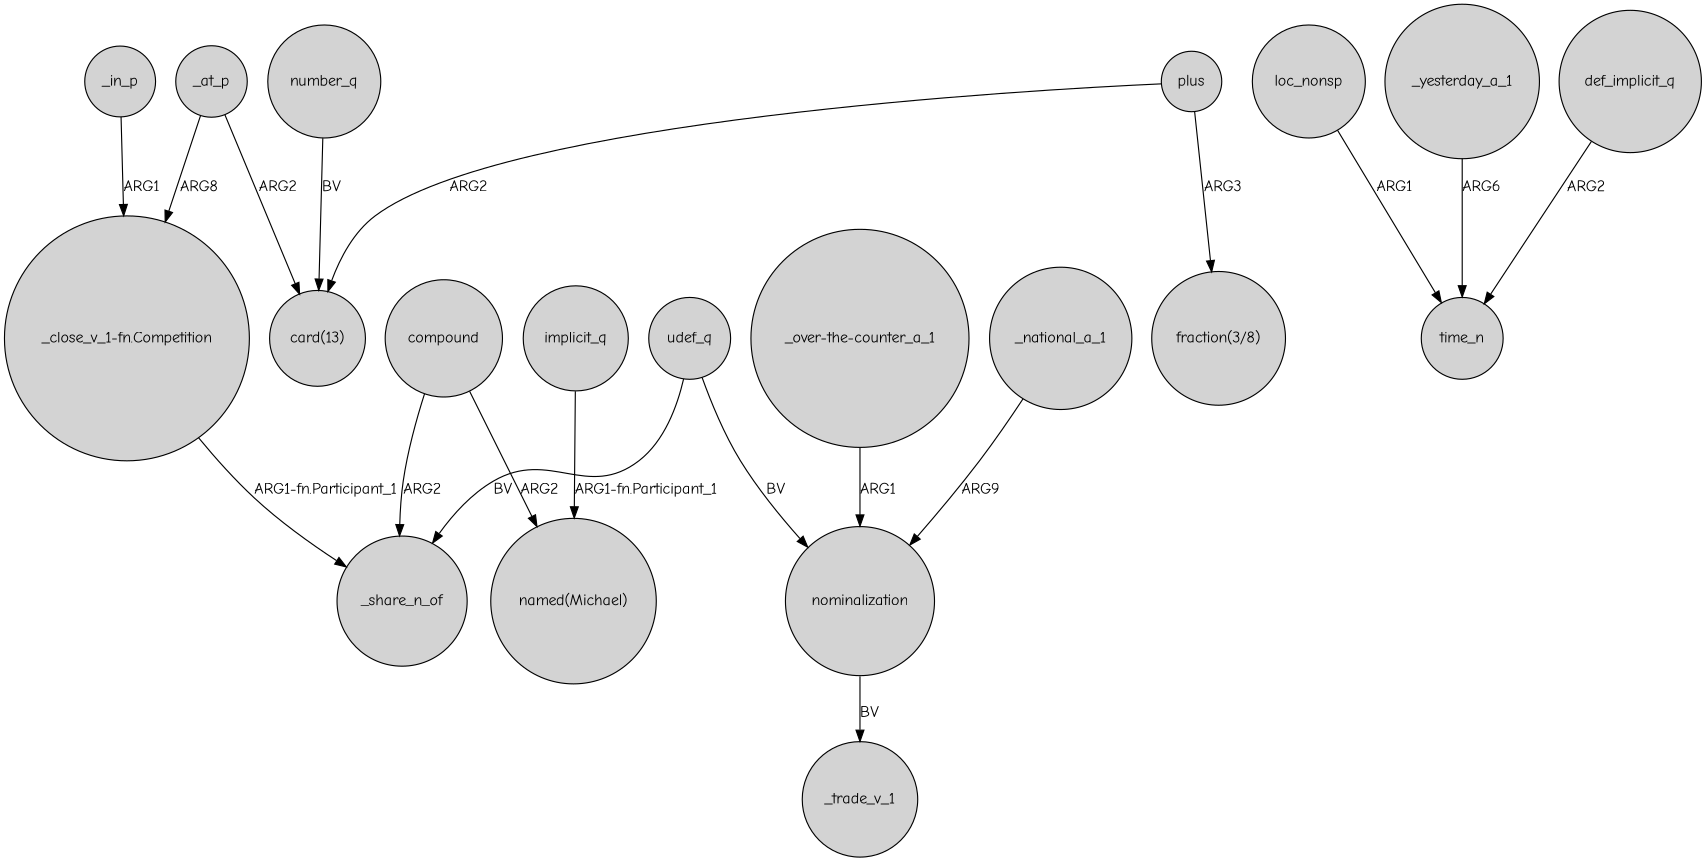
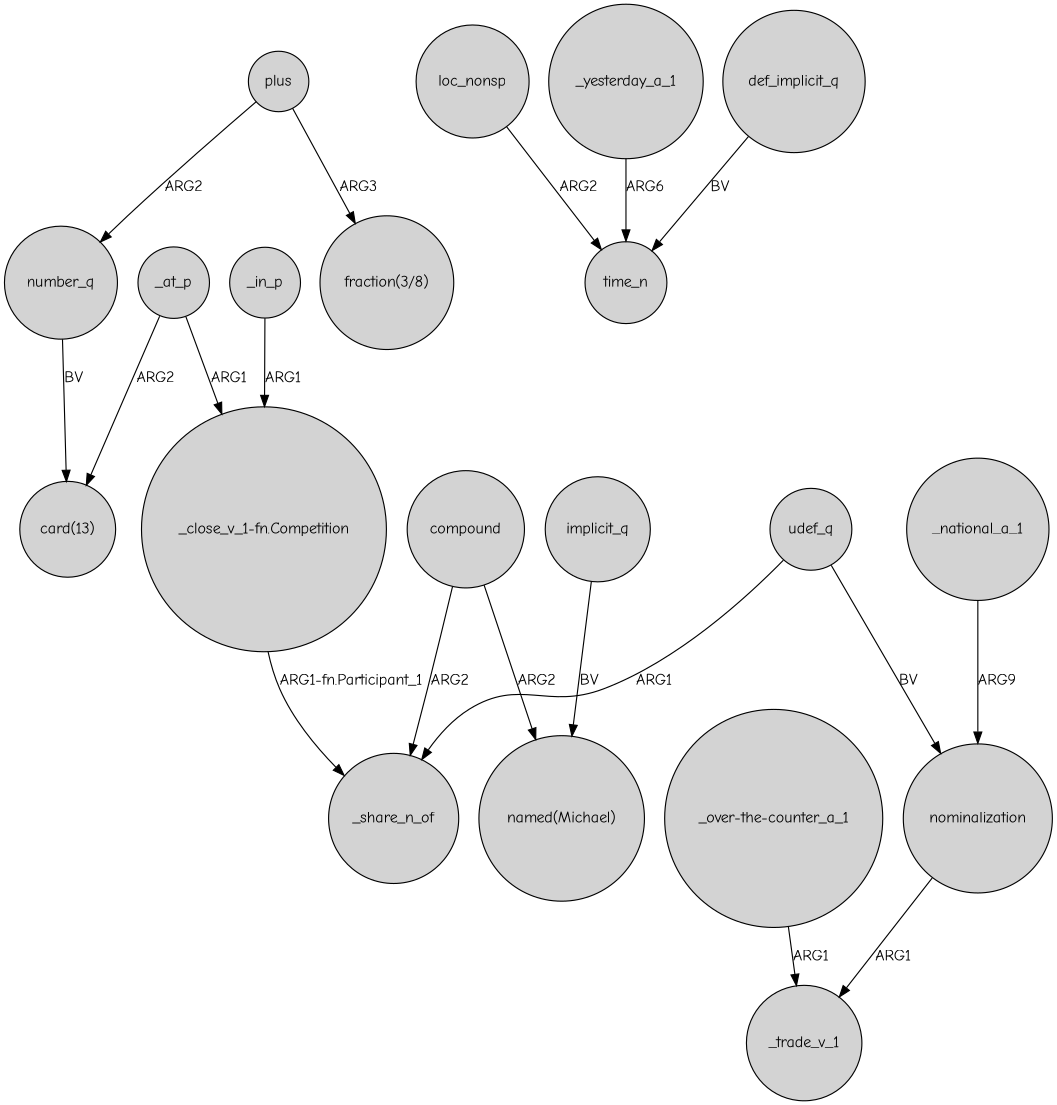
(722, 122) -> (182, 167)
(199, 187) -> (229, 378)
(1394, 187) -> (579, 187)
(1586, 187) -> (720, 187)
(860, 481) -> (792, 951)
(503, 490) -> (654, 680)
(646, 490) -> (589, 680)
(870, 713) -> (893, 956)
